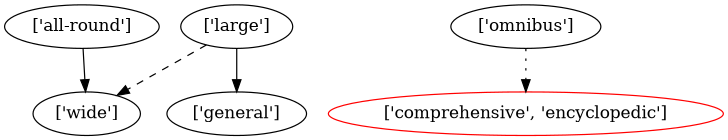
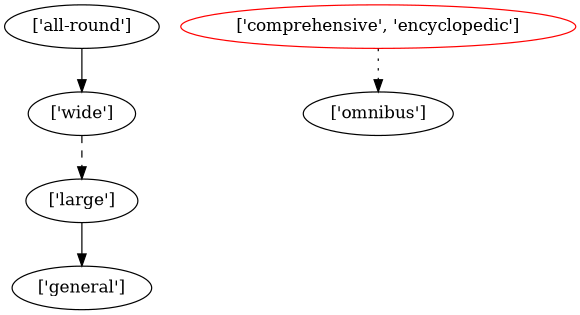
(526, 64) -> (378, 64)
(167, 67) -> (82, 151)
